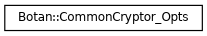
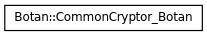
(104, 18) -> (104, 18)
